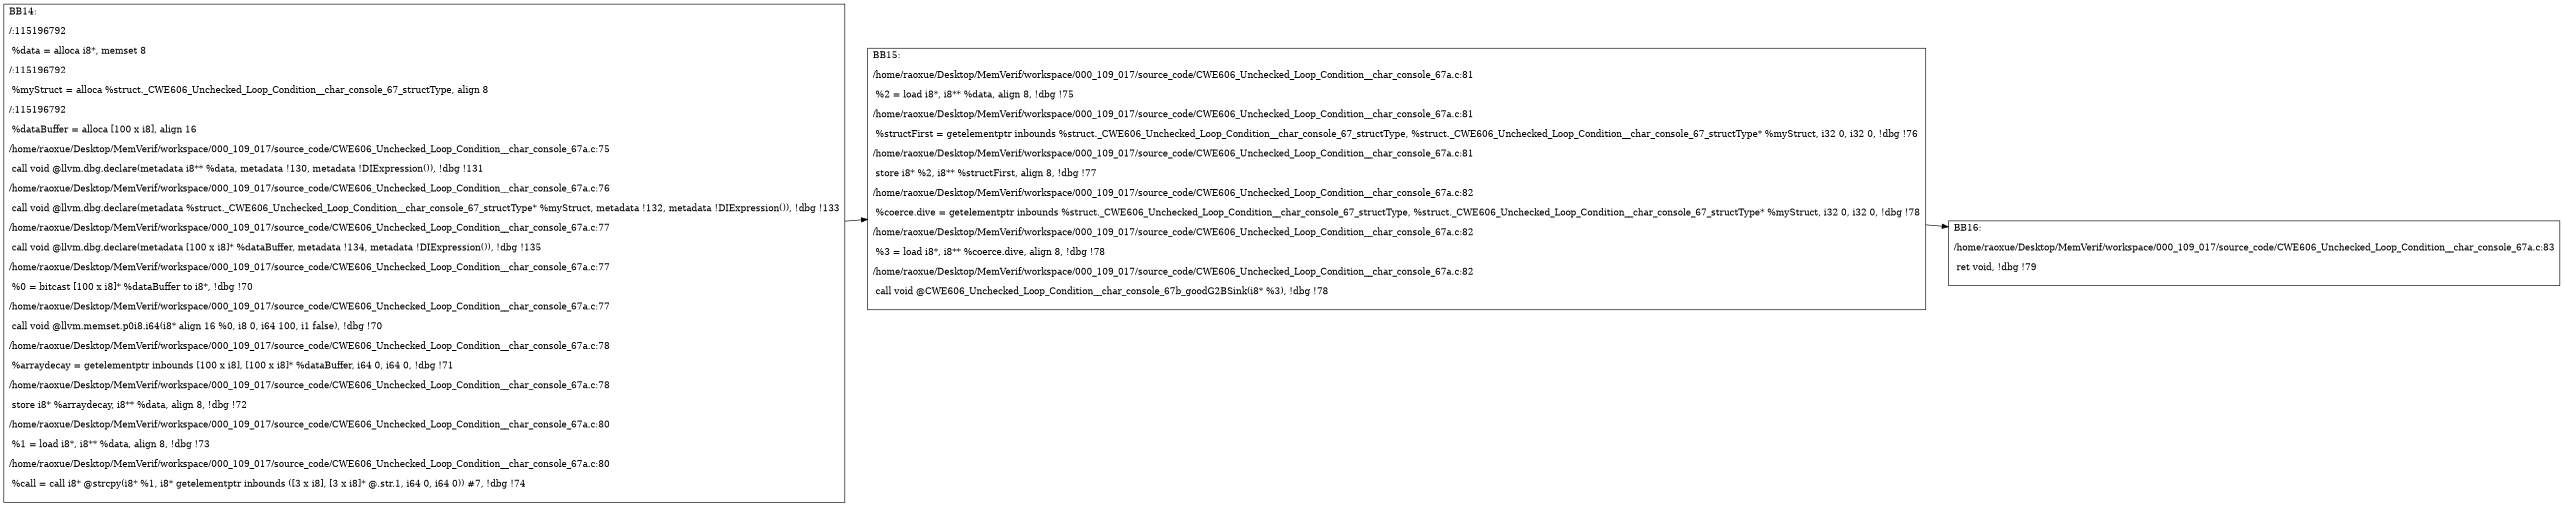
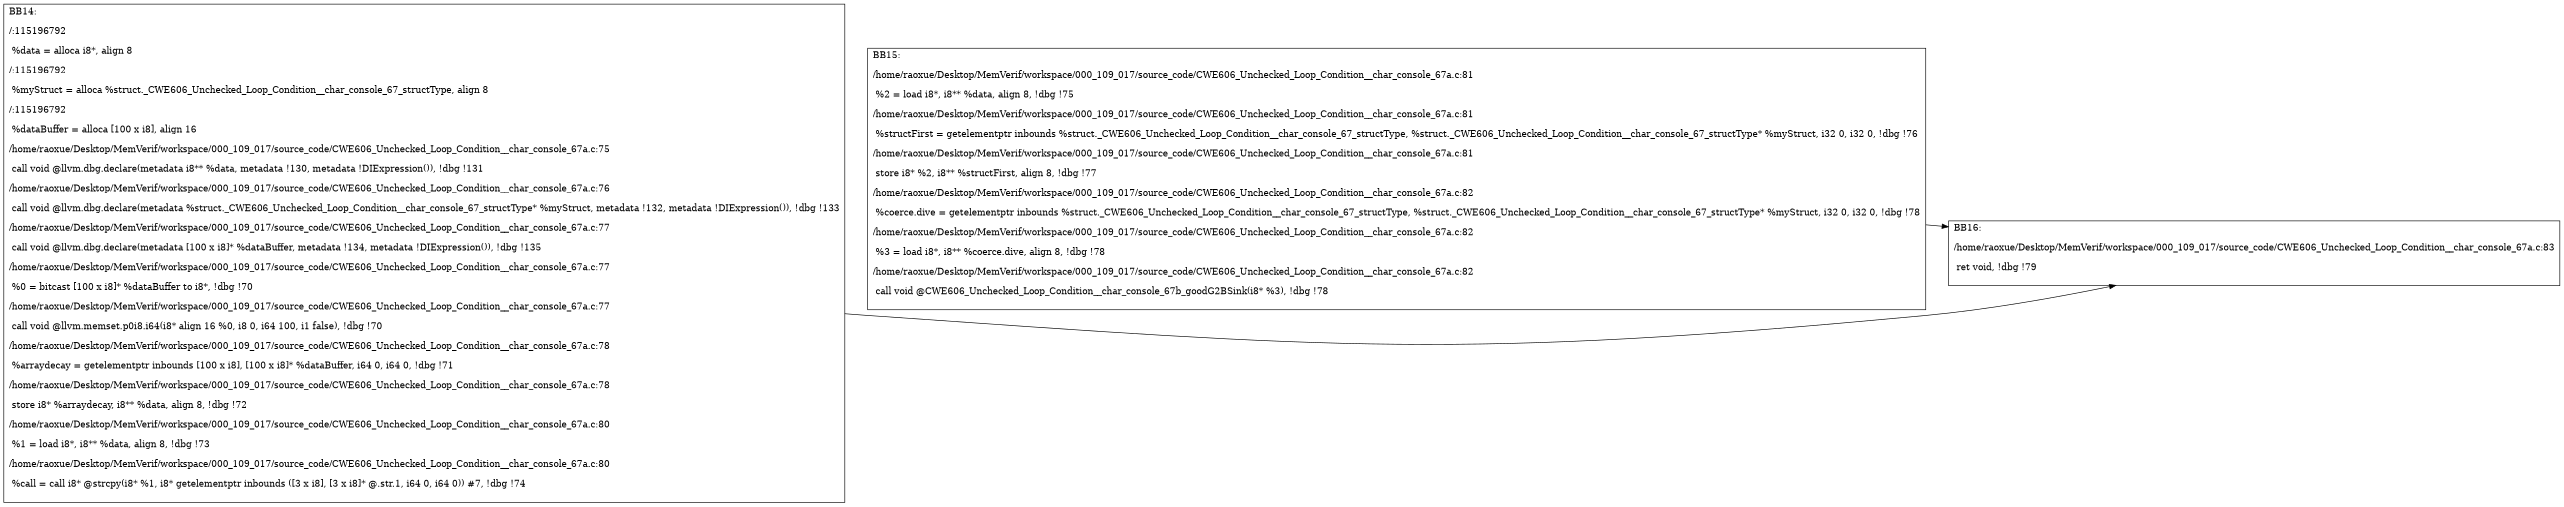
(78, 51) -> (71, 51)
(853, 221) -> (1478, 344)
